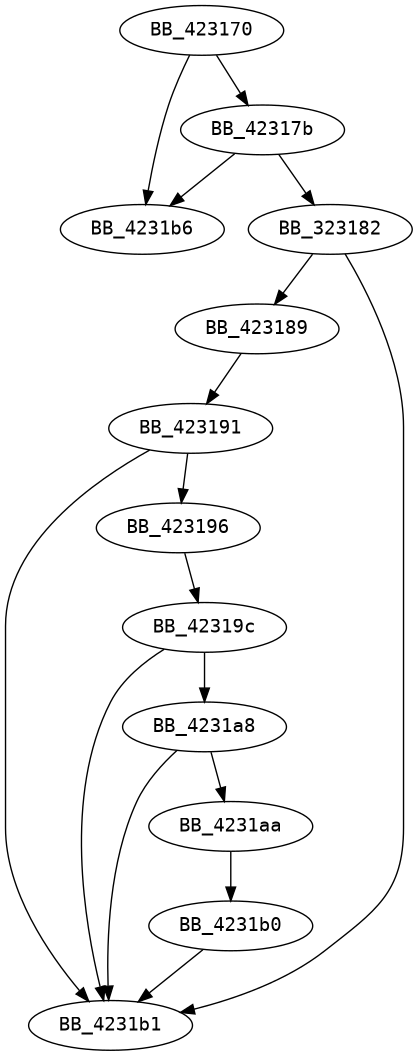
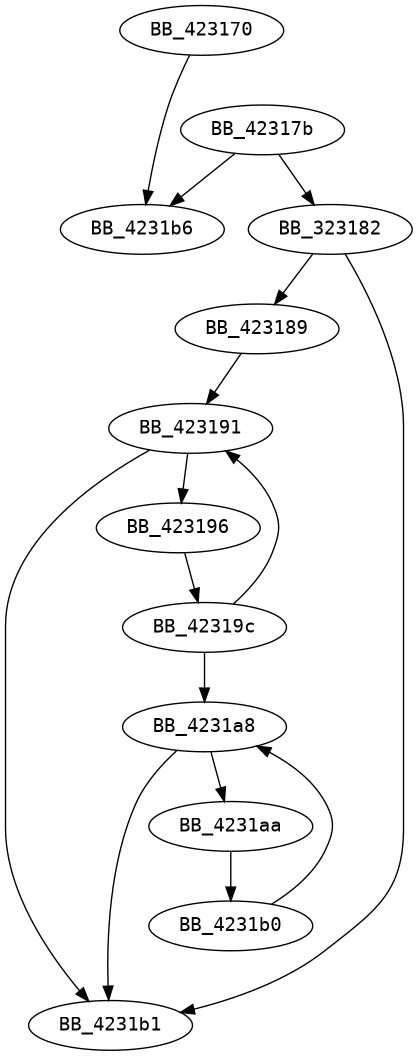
(228, 74) -> none
(83, 805) -> (278, 532)
(176, 971) -> (332, 827)
